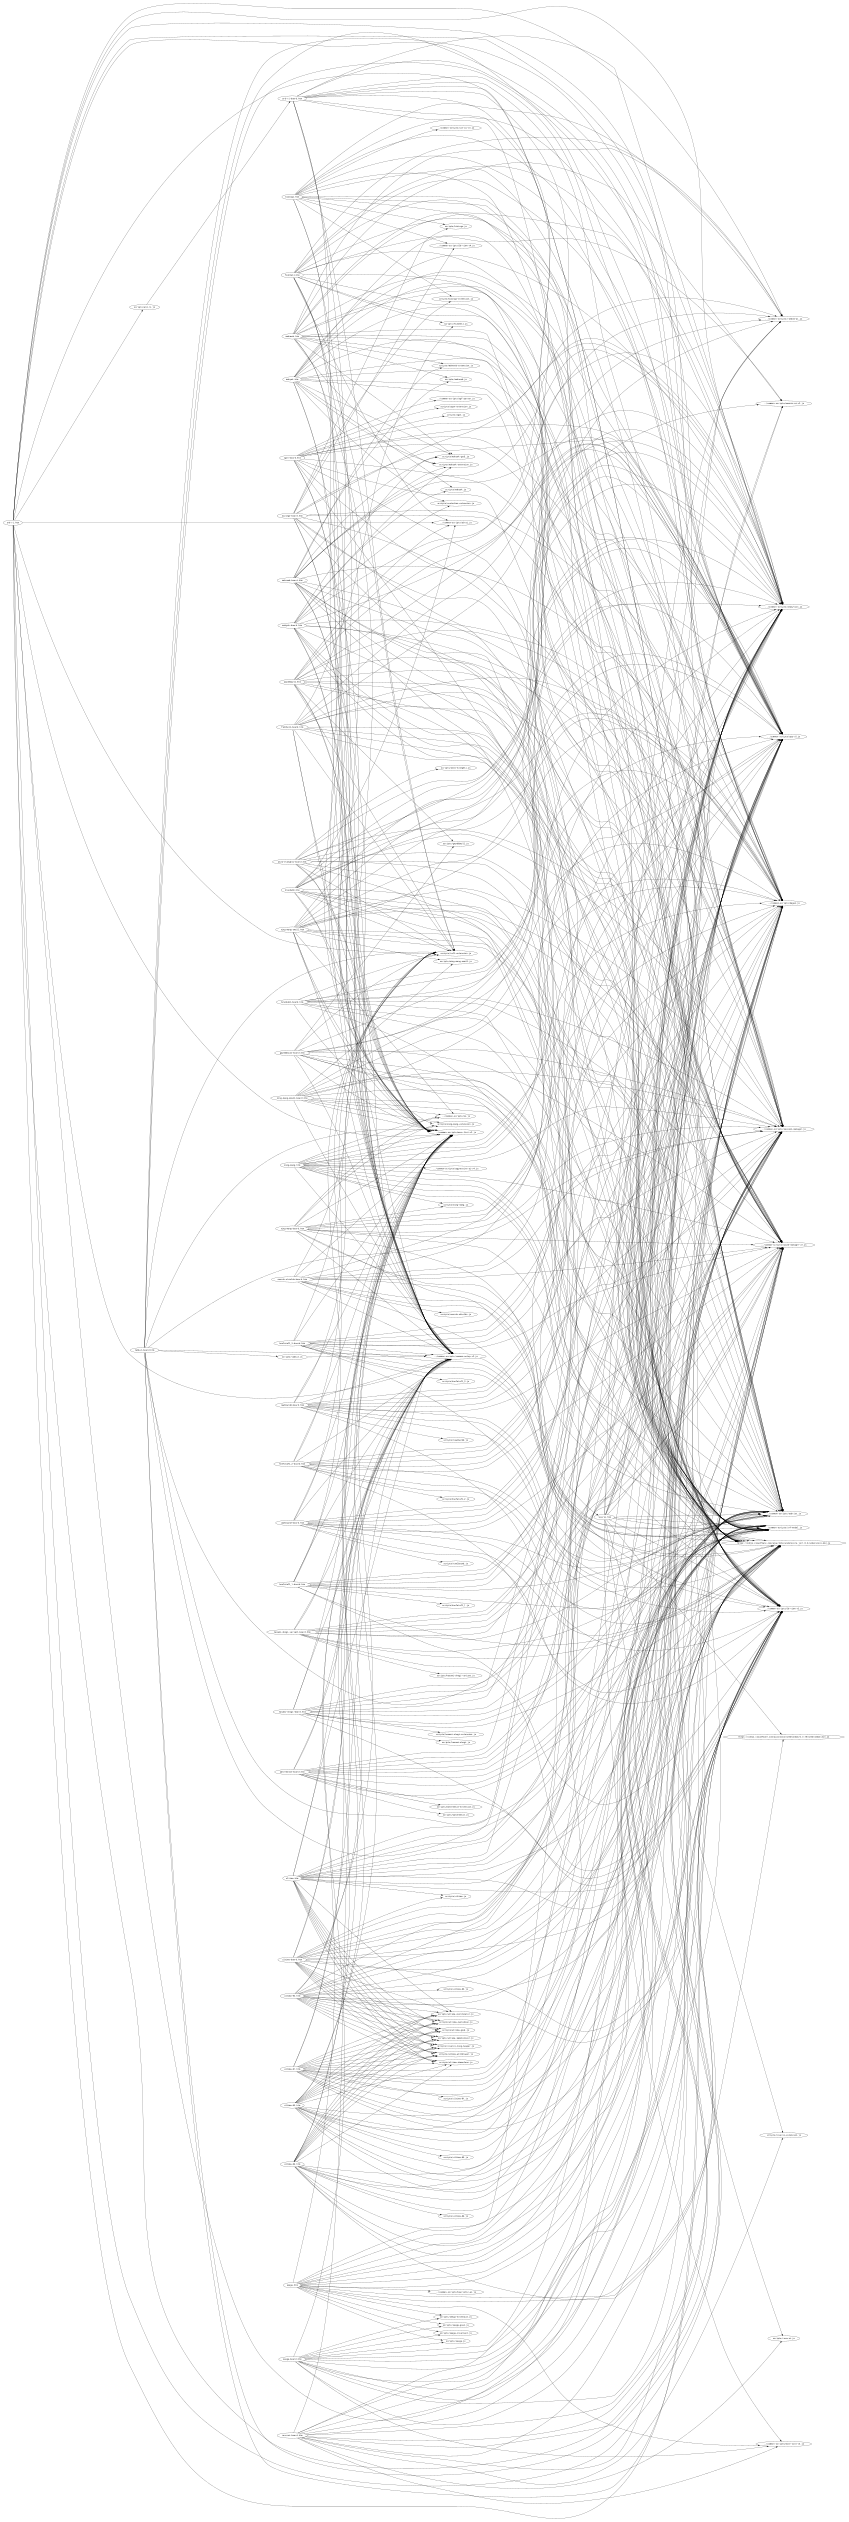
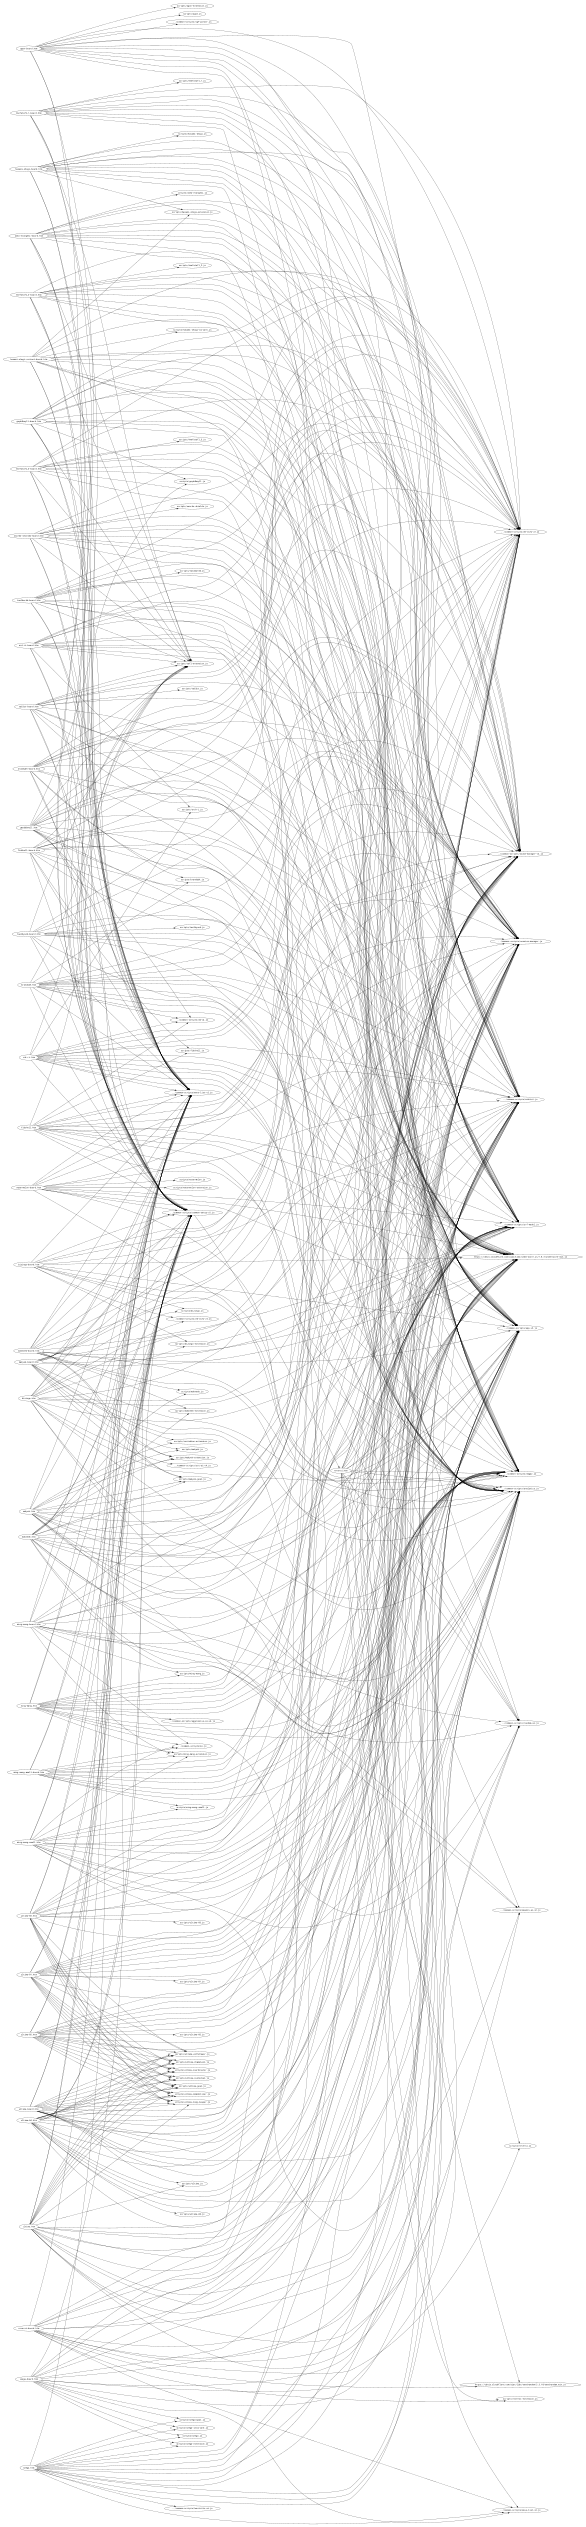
(218, 204) -> (110, 727)
none -> (110, 286)
none -> (192, 880)
(620, 960) -> (362, 1289)
(369, 1357) -> (85, 952)
(456, 2046) -> (192, 2102)
